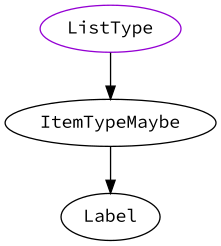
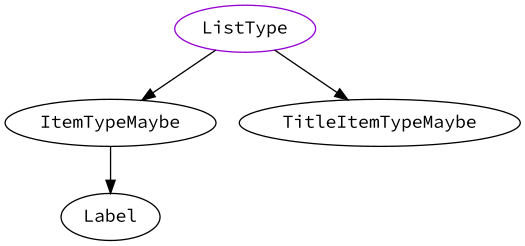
none -> (380, 123)
